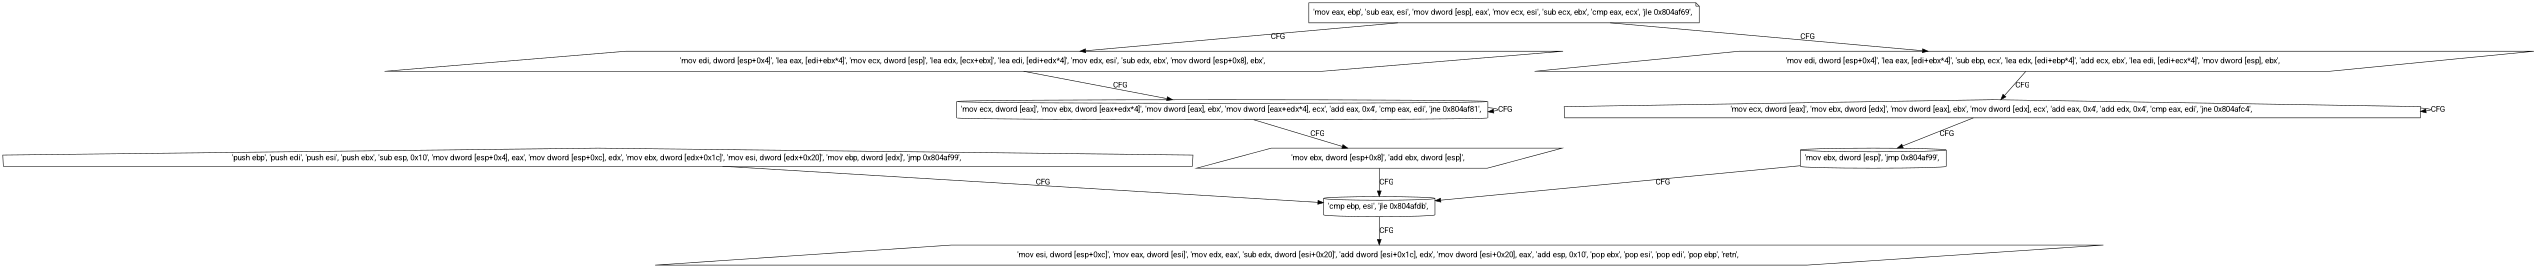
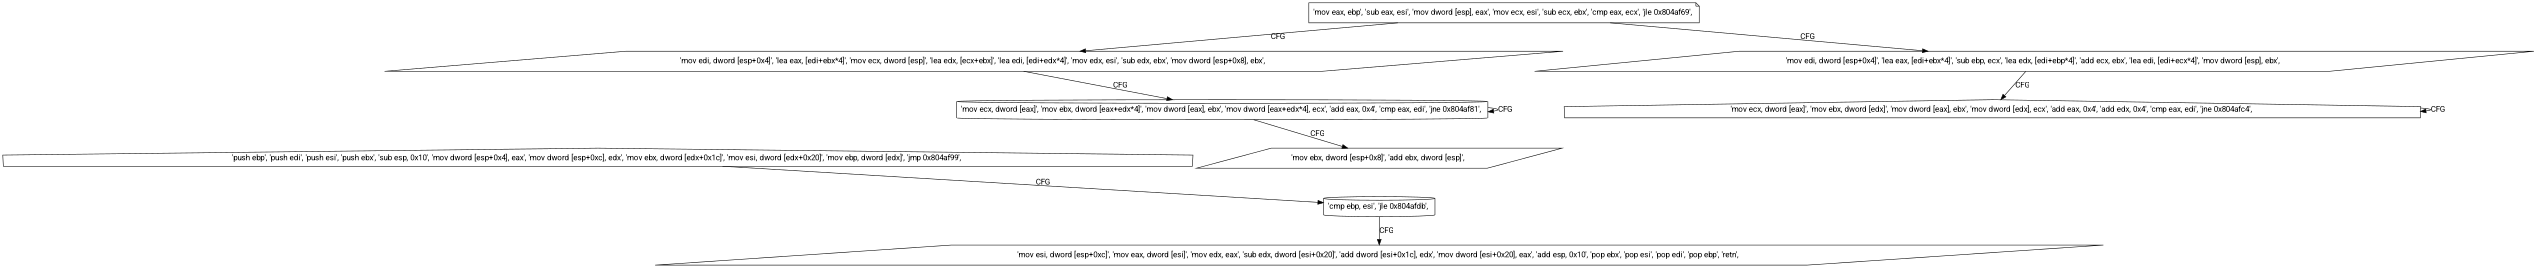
(1873, 158) -> none
(1379, 180) -> none
